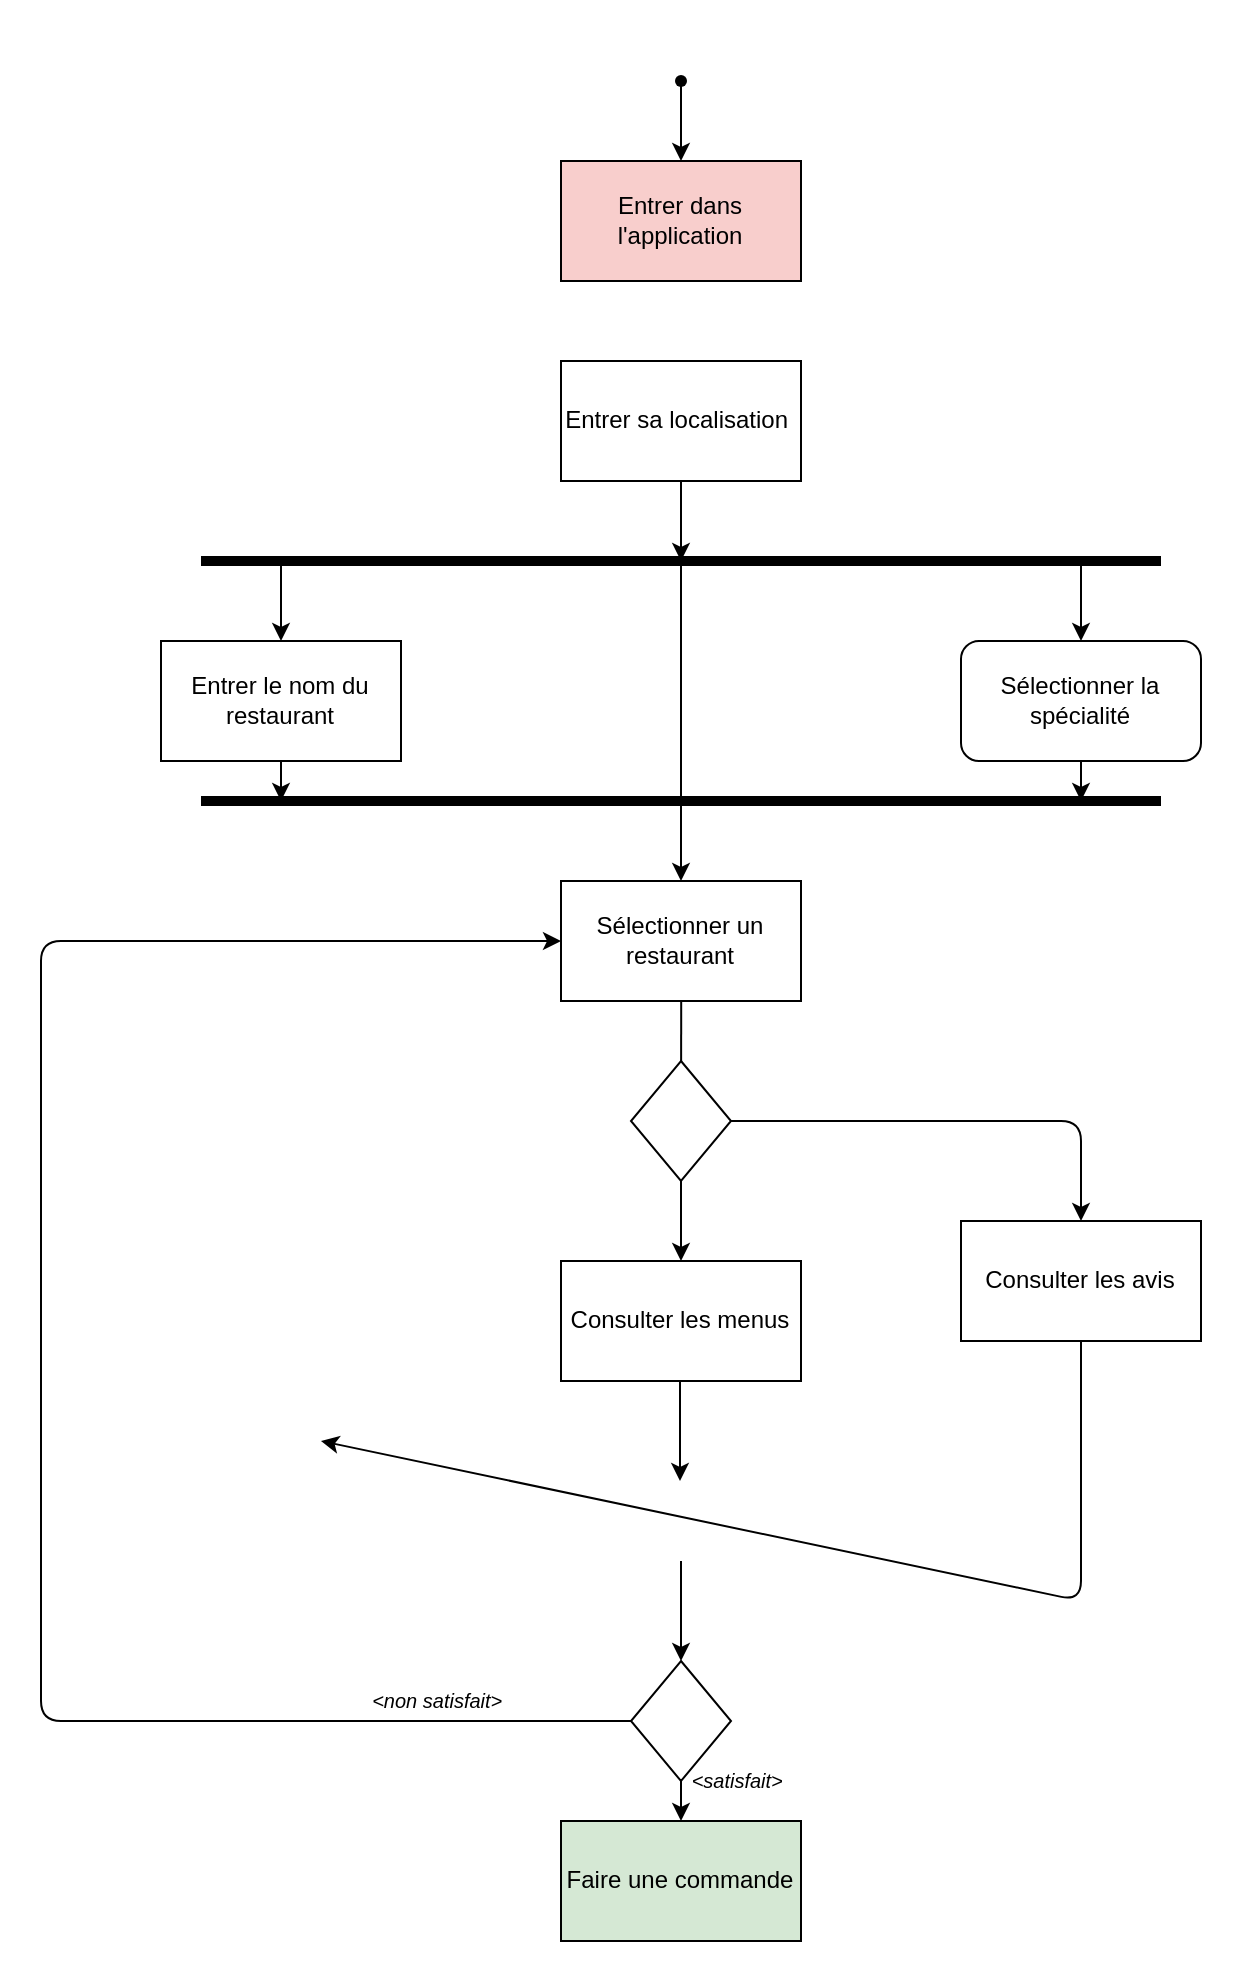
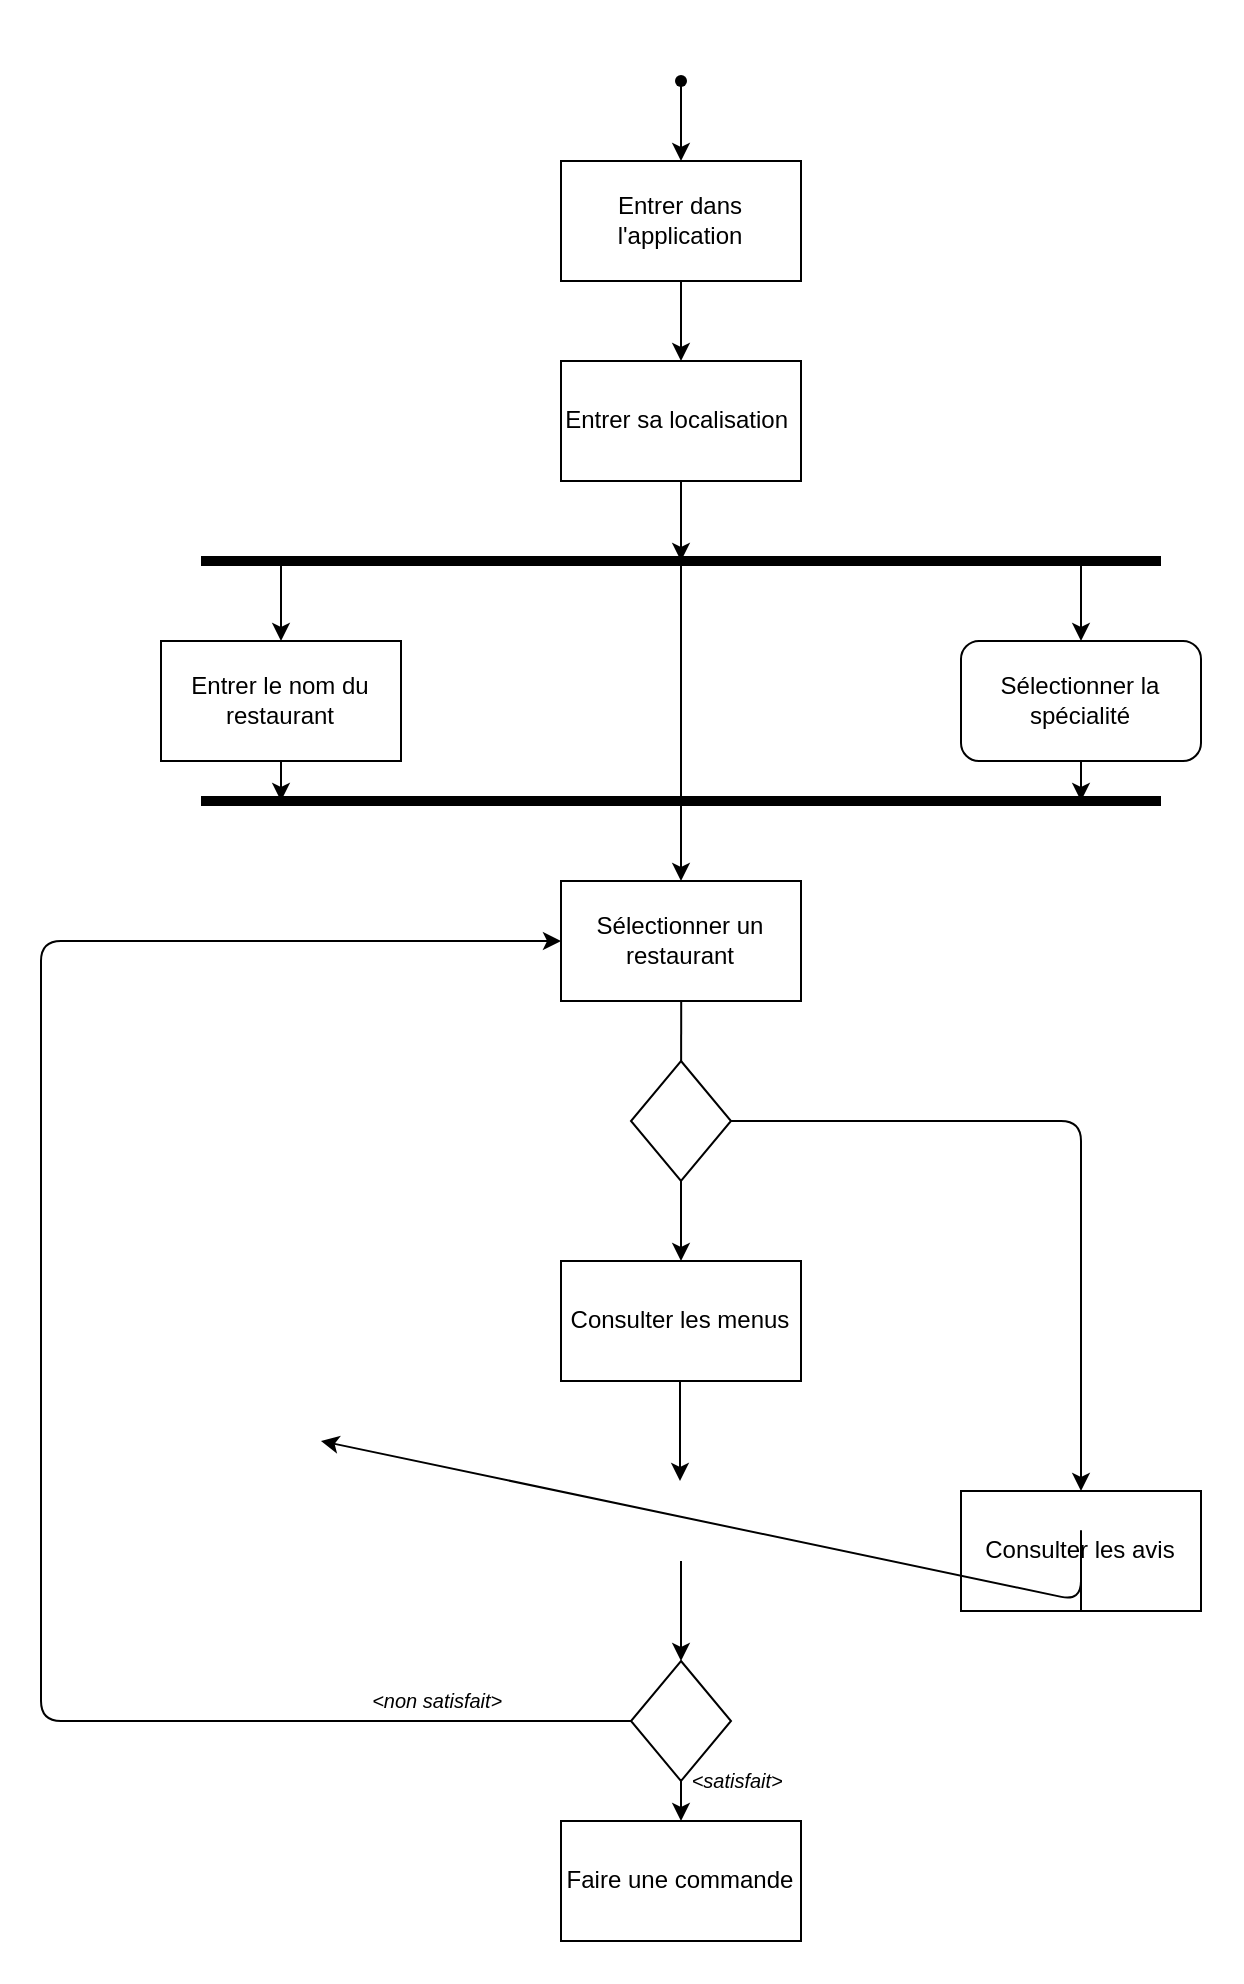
(681, 221) -> (681, 221)
none -> (681, 314)
(1081, 1281) -> (1081, 1551)
(681, 1881) -> (681, 1881)
